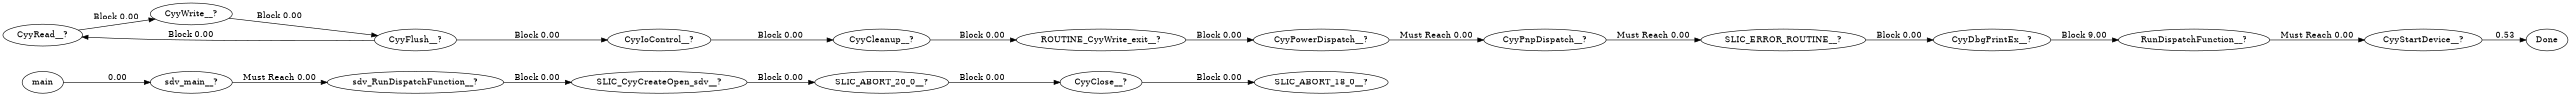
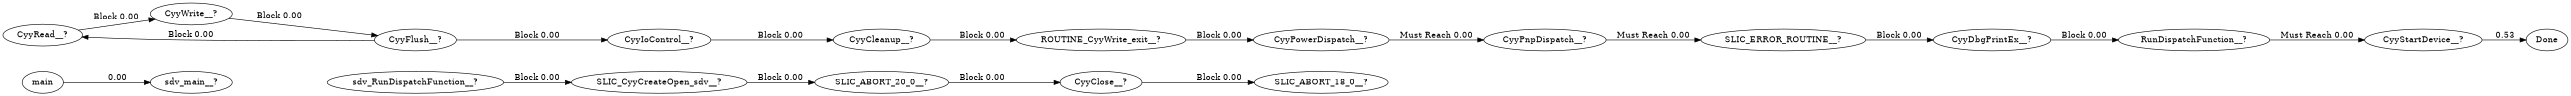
(2085, 35) -> (2085, 35)
(277, 82) -> none
